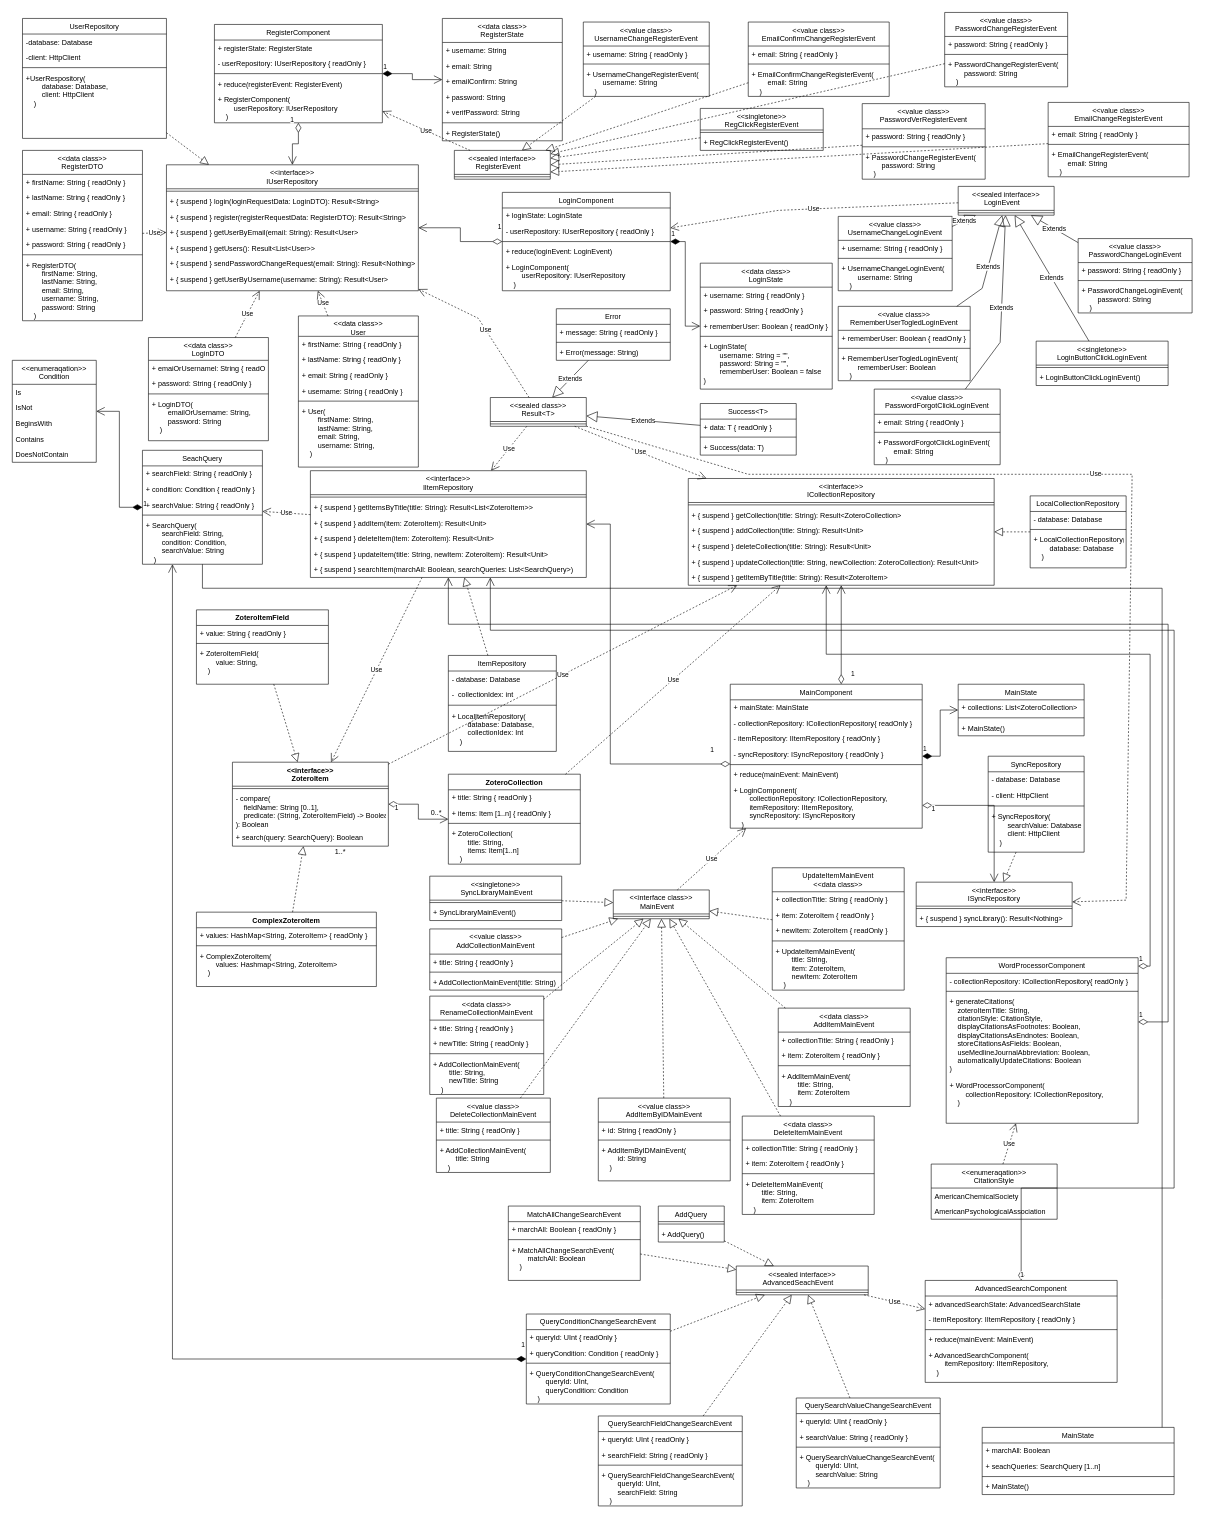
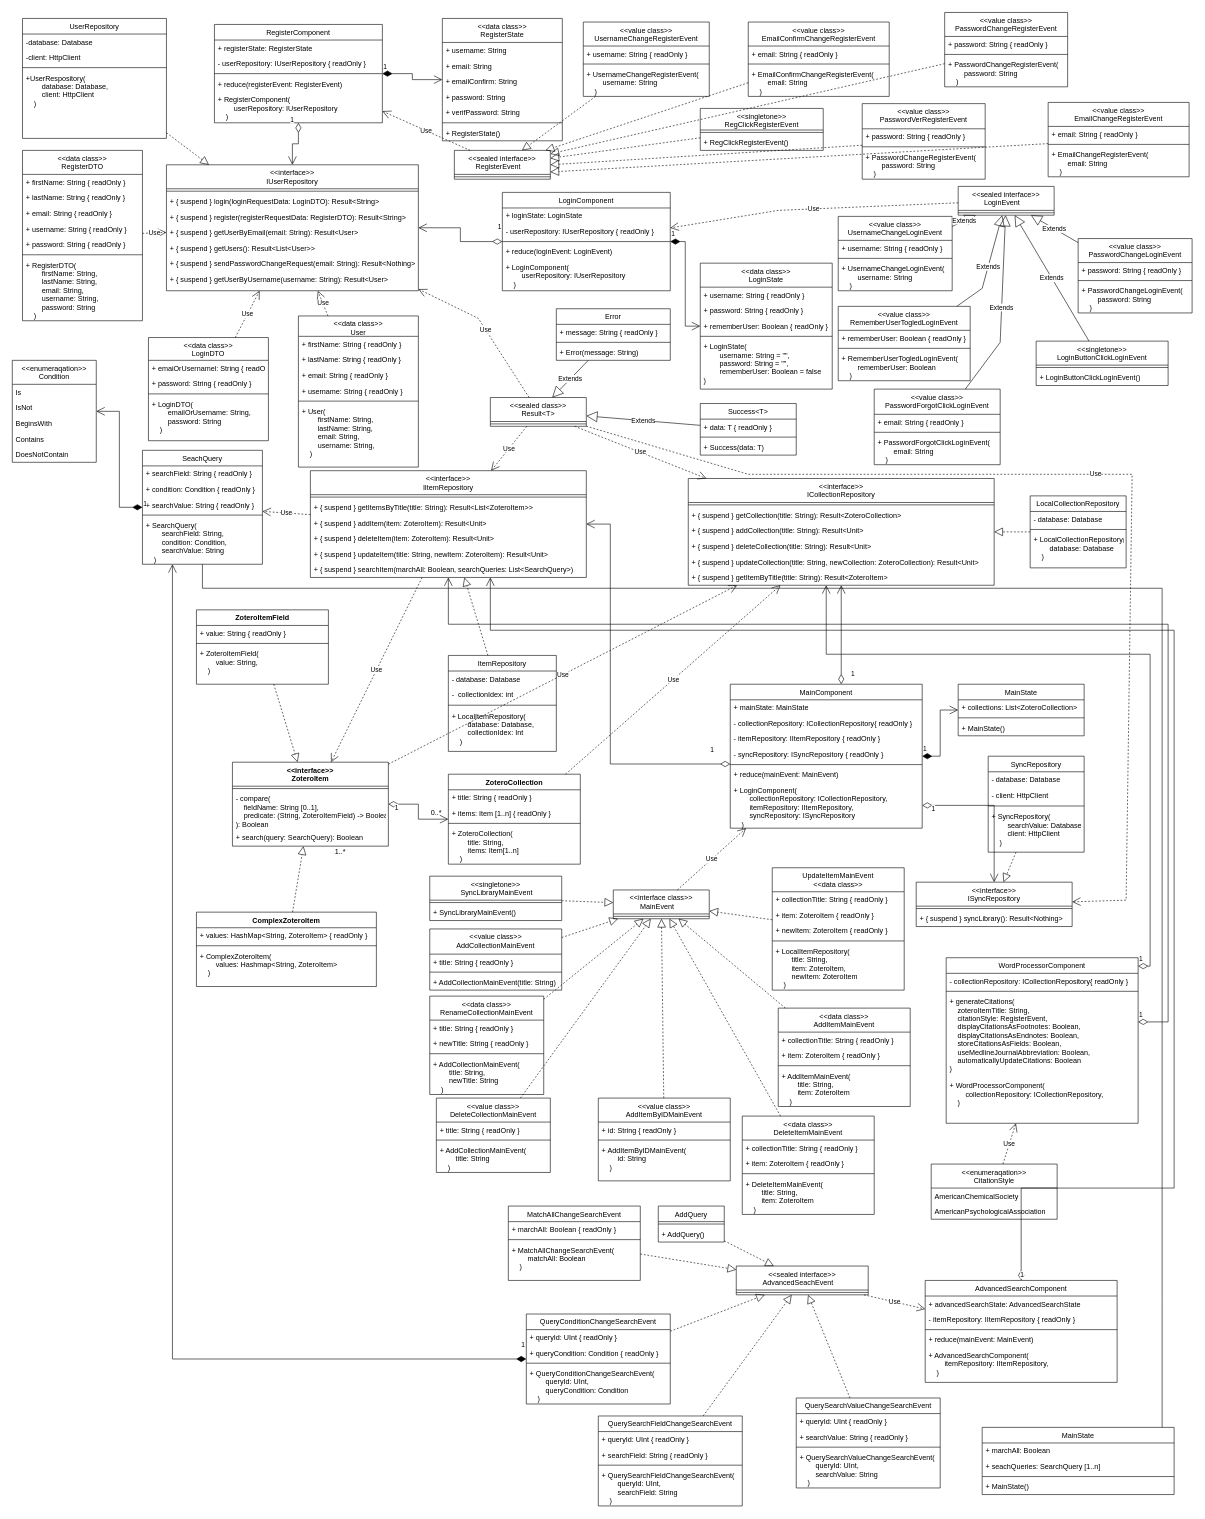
(818, 952) -> (817, 952)
(987, 1002) -> (987, 1002)
